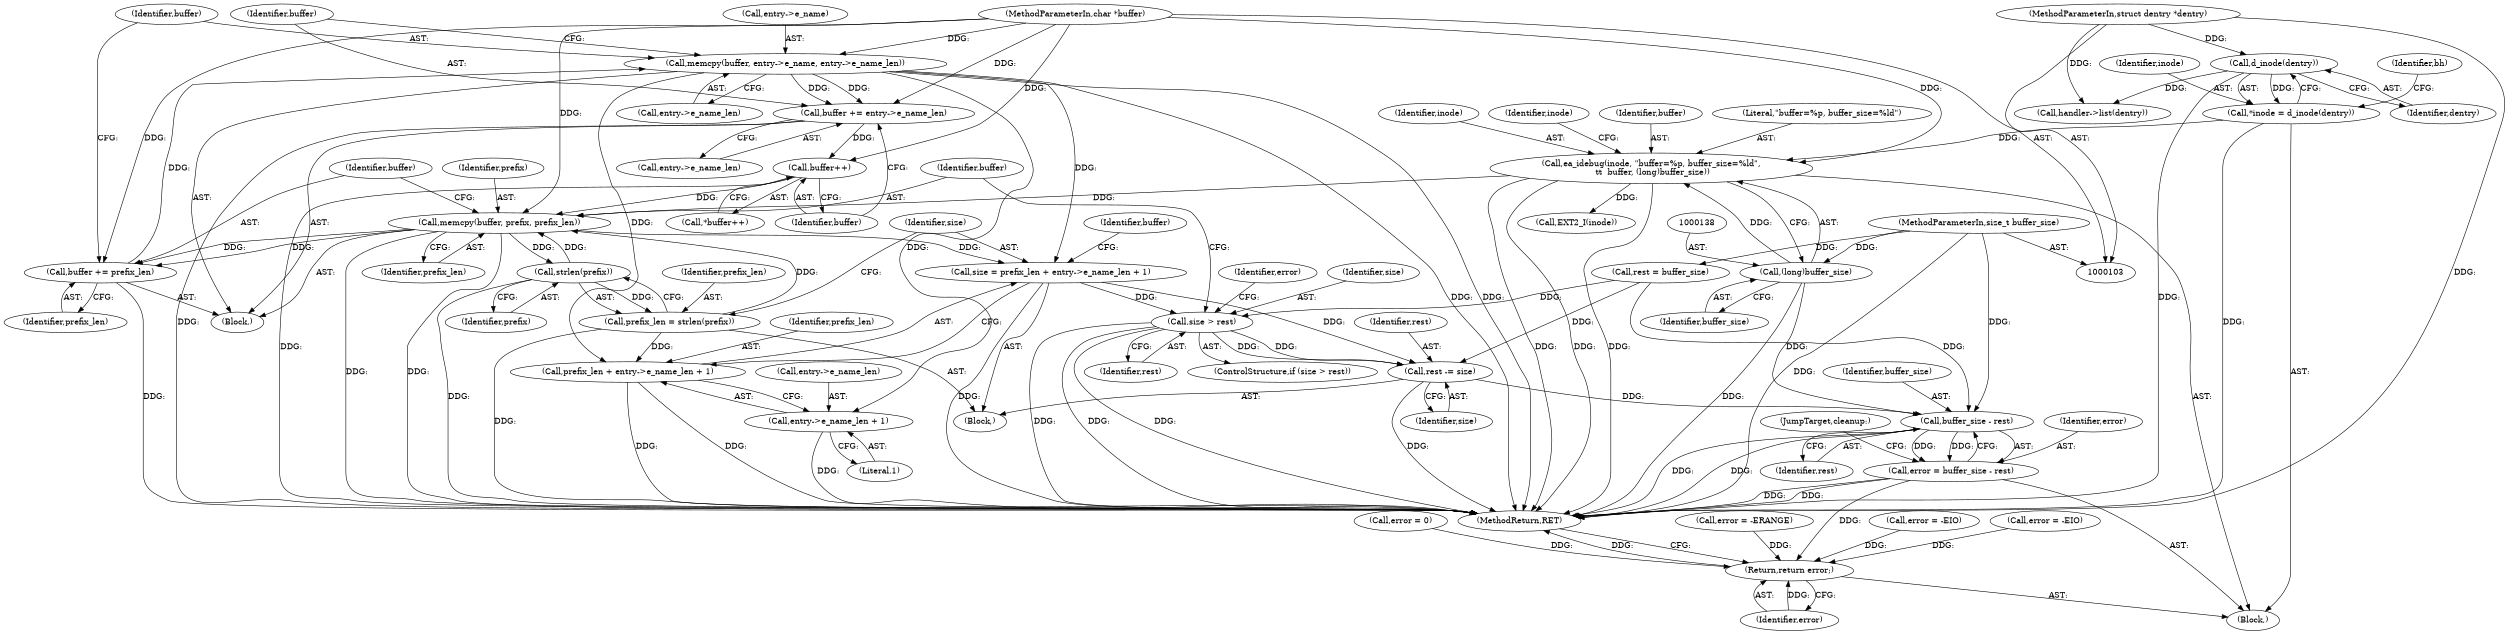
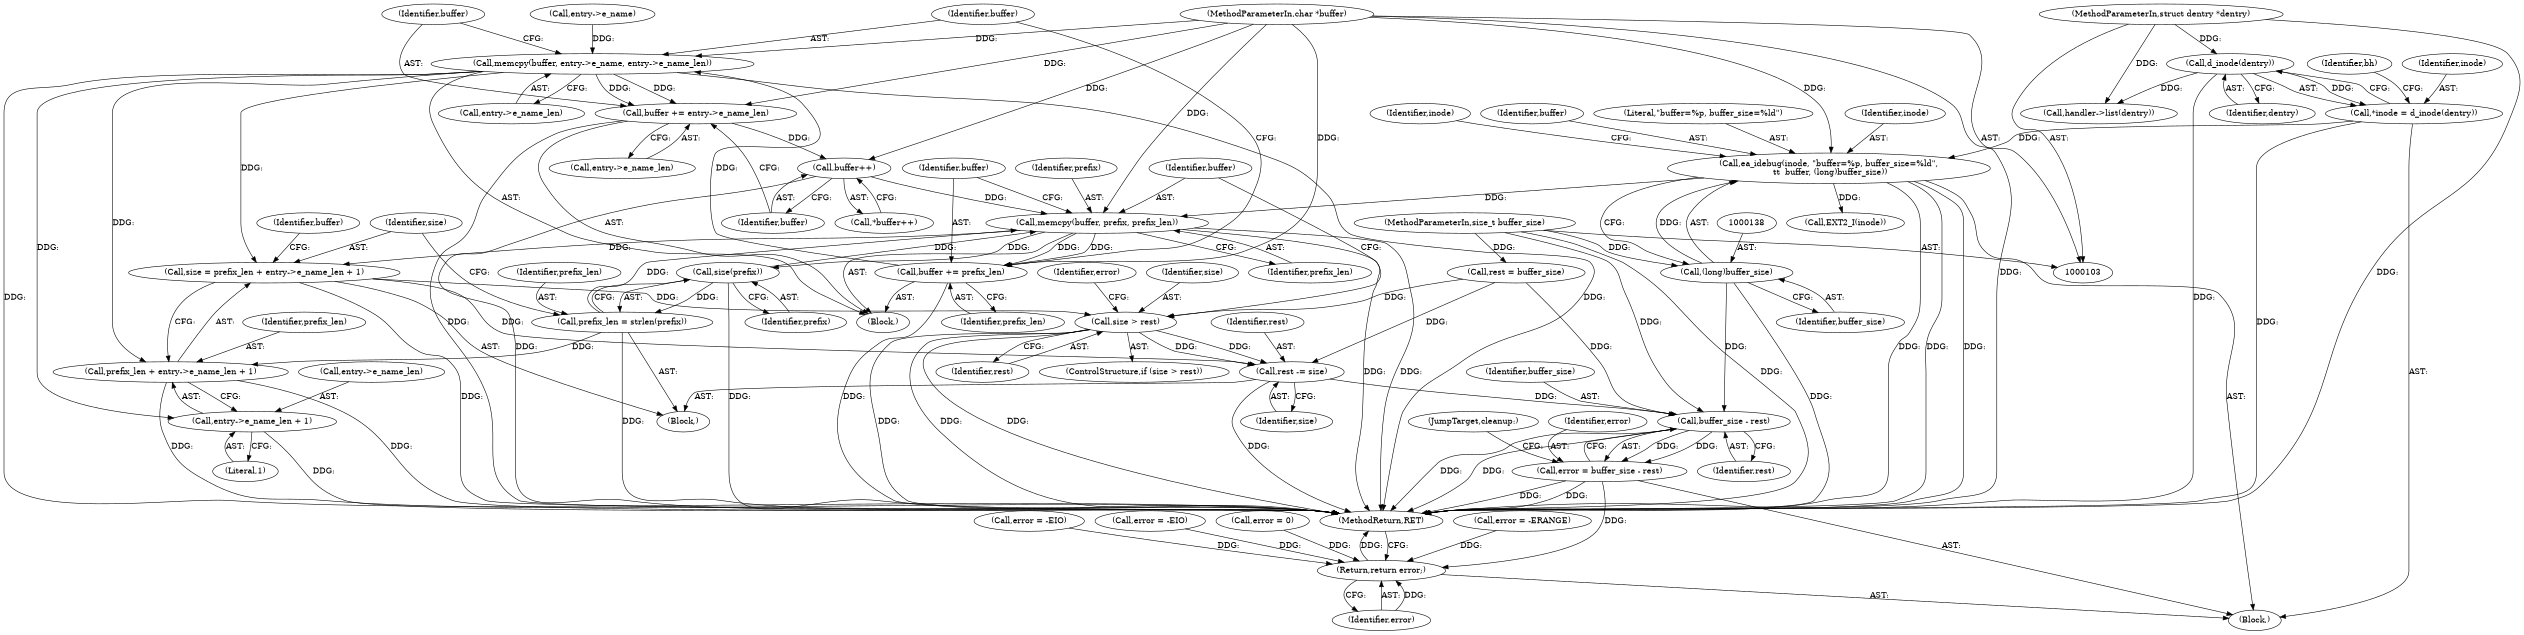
(796, 39) -> (605, 39)
none -> (1999, 271)
(574, 273) -> (728, 273)
